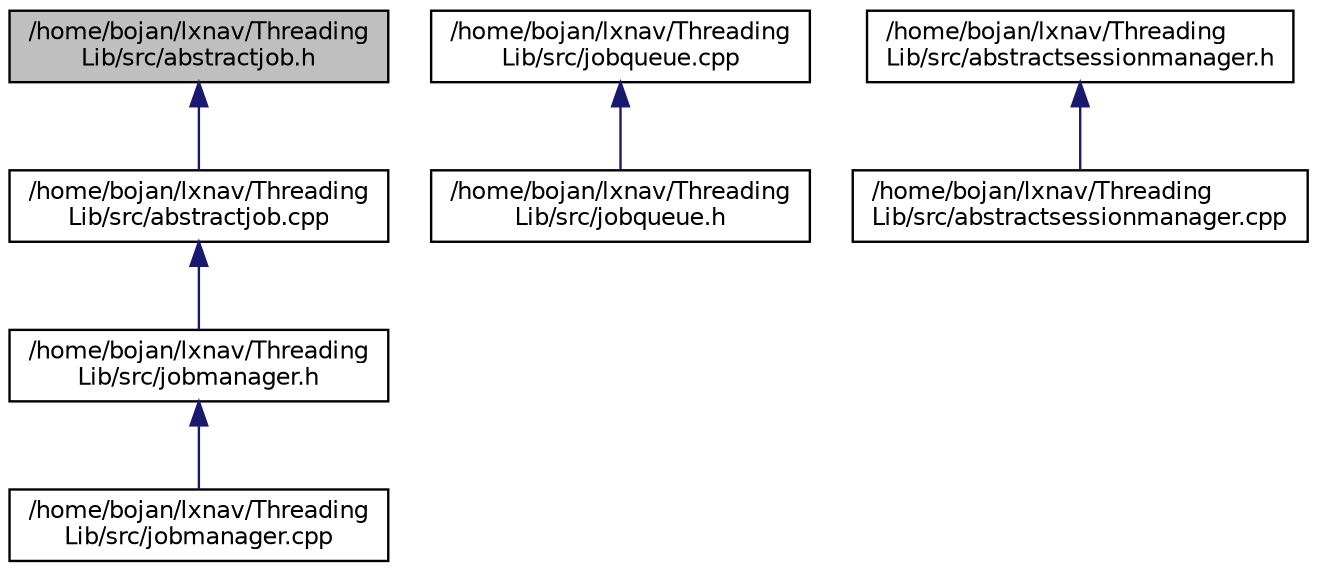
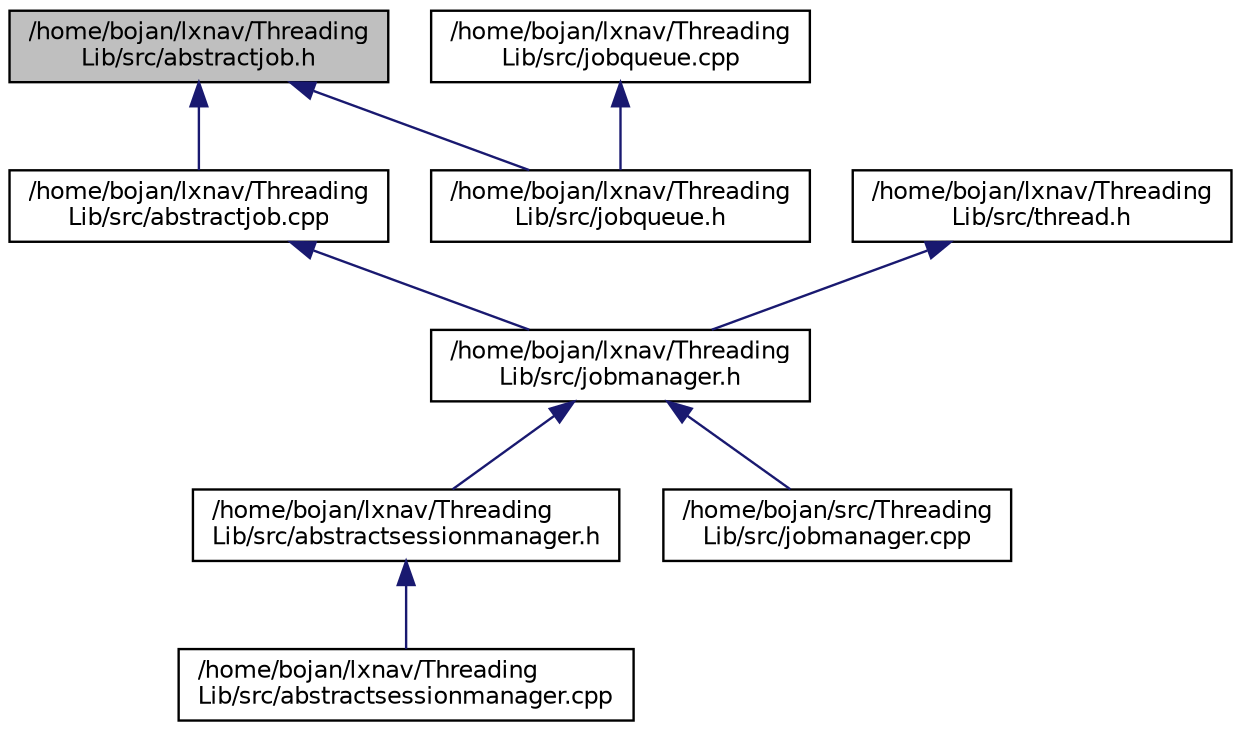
none -> (421, 131)
none -> (1042, 206)
none -> (503, 453)
(199, 525) -> (837, 525)
